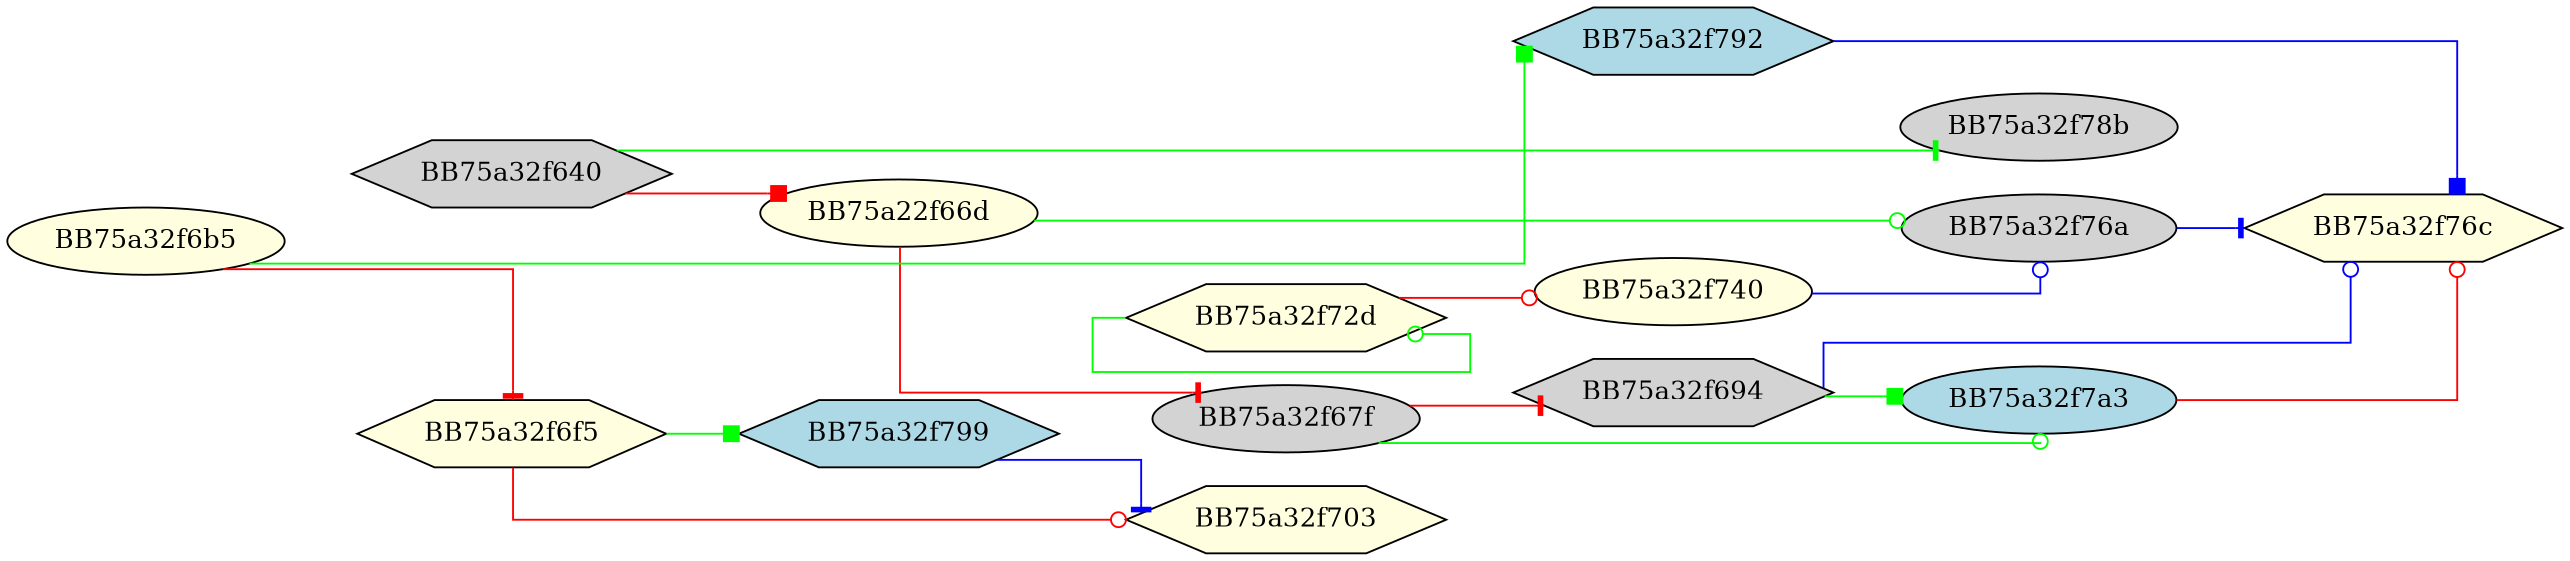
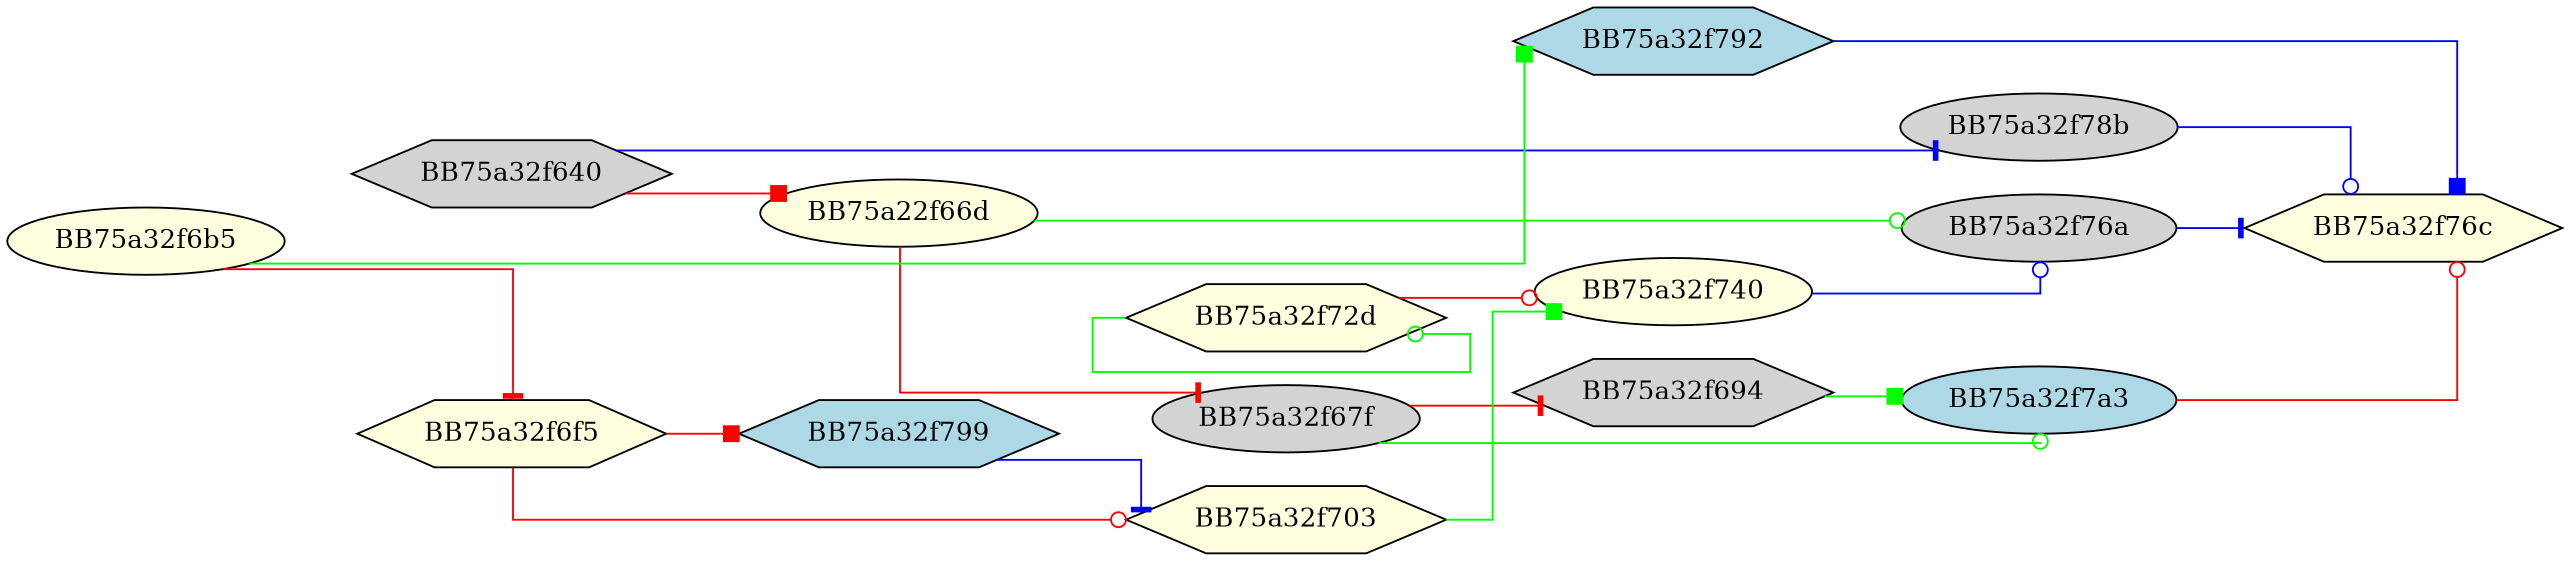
(1273, 150) -> (1273, 150)
(2097, 343) -> (2290, 127)
none -> (1493, 421)
(693, 434) -> (693, 434)
